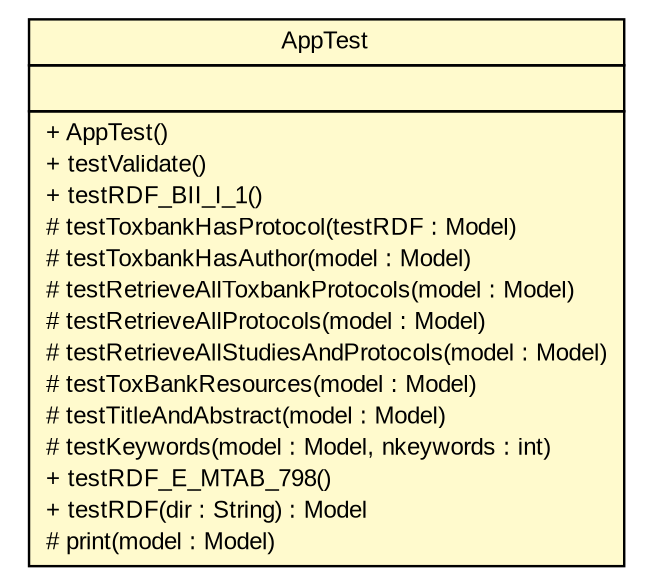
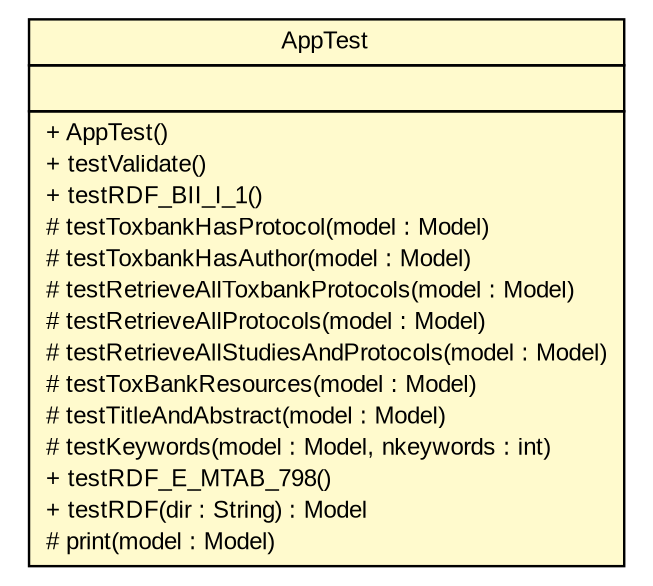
(282, 227) -> (269, 227)
